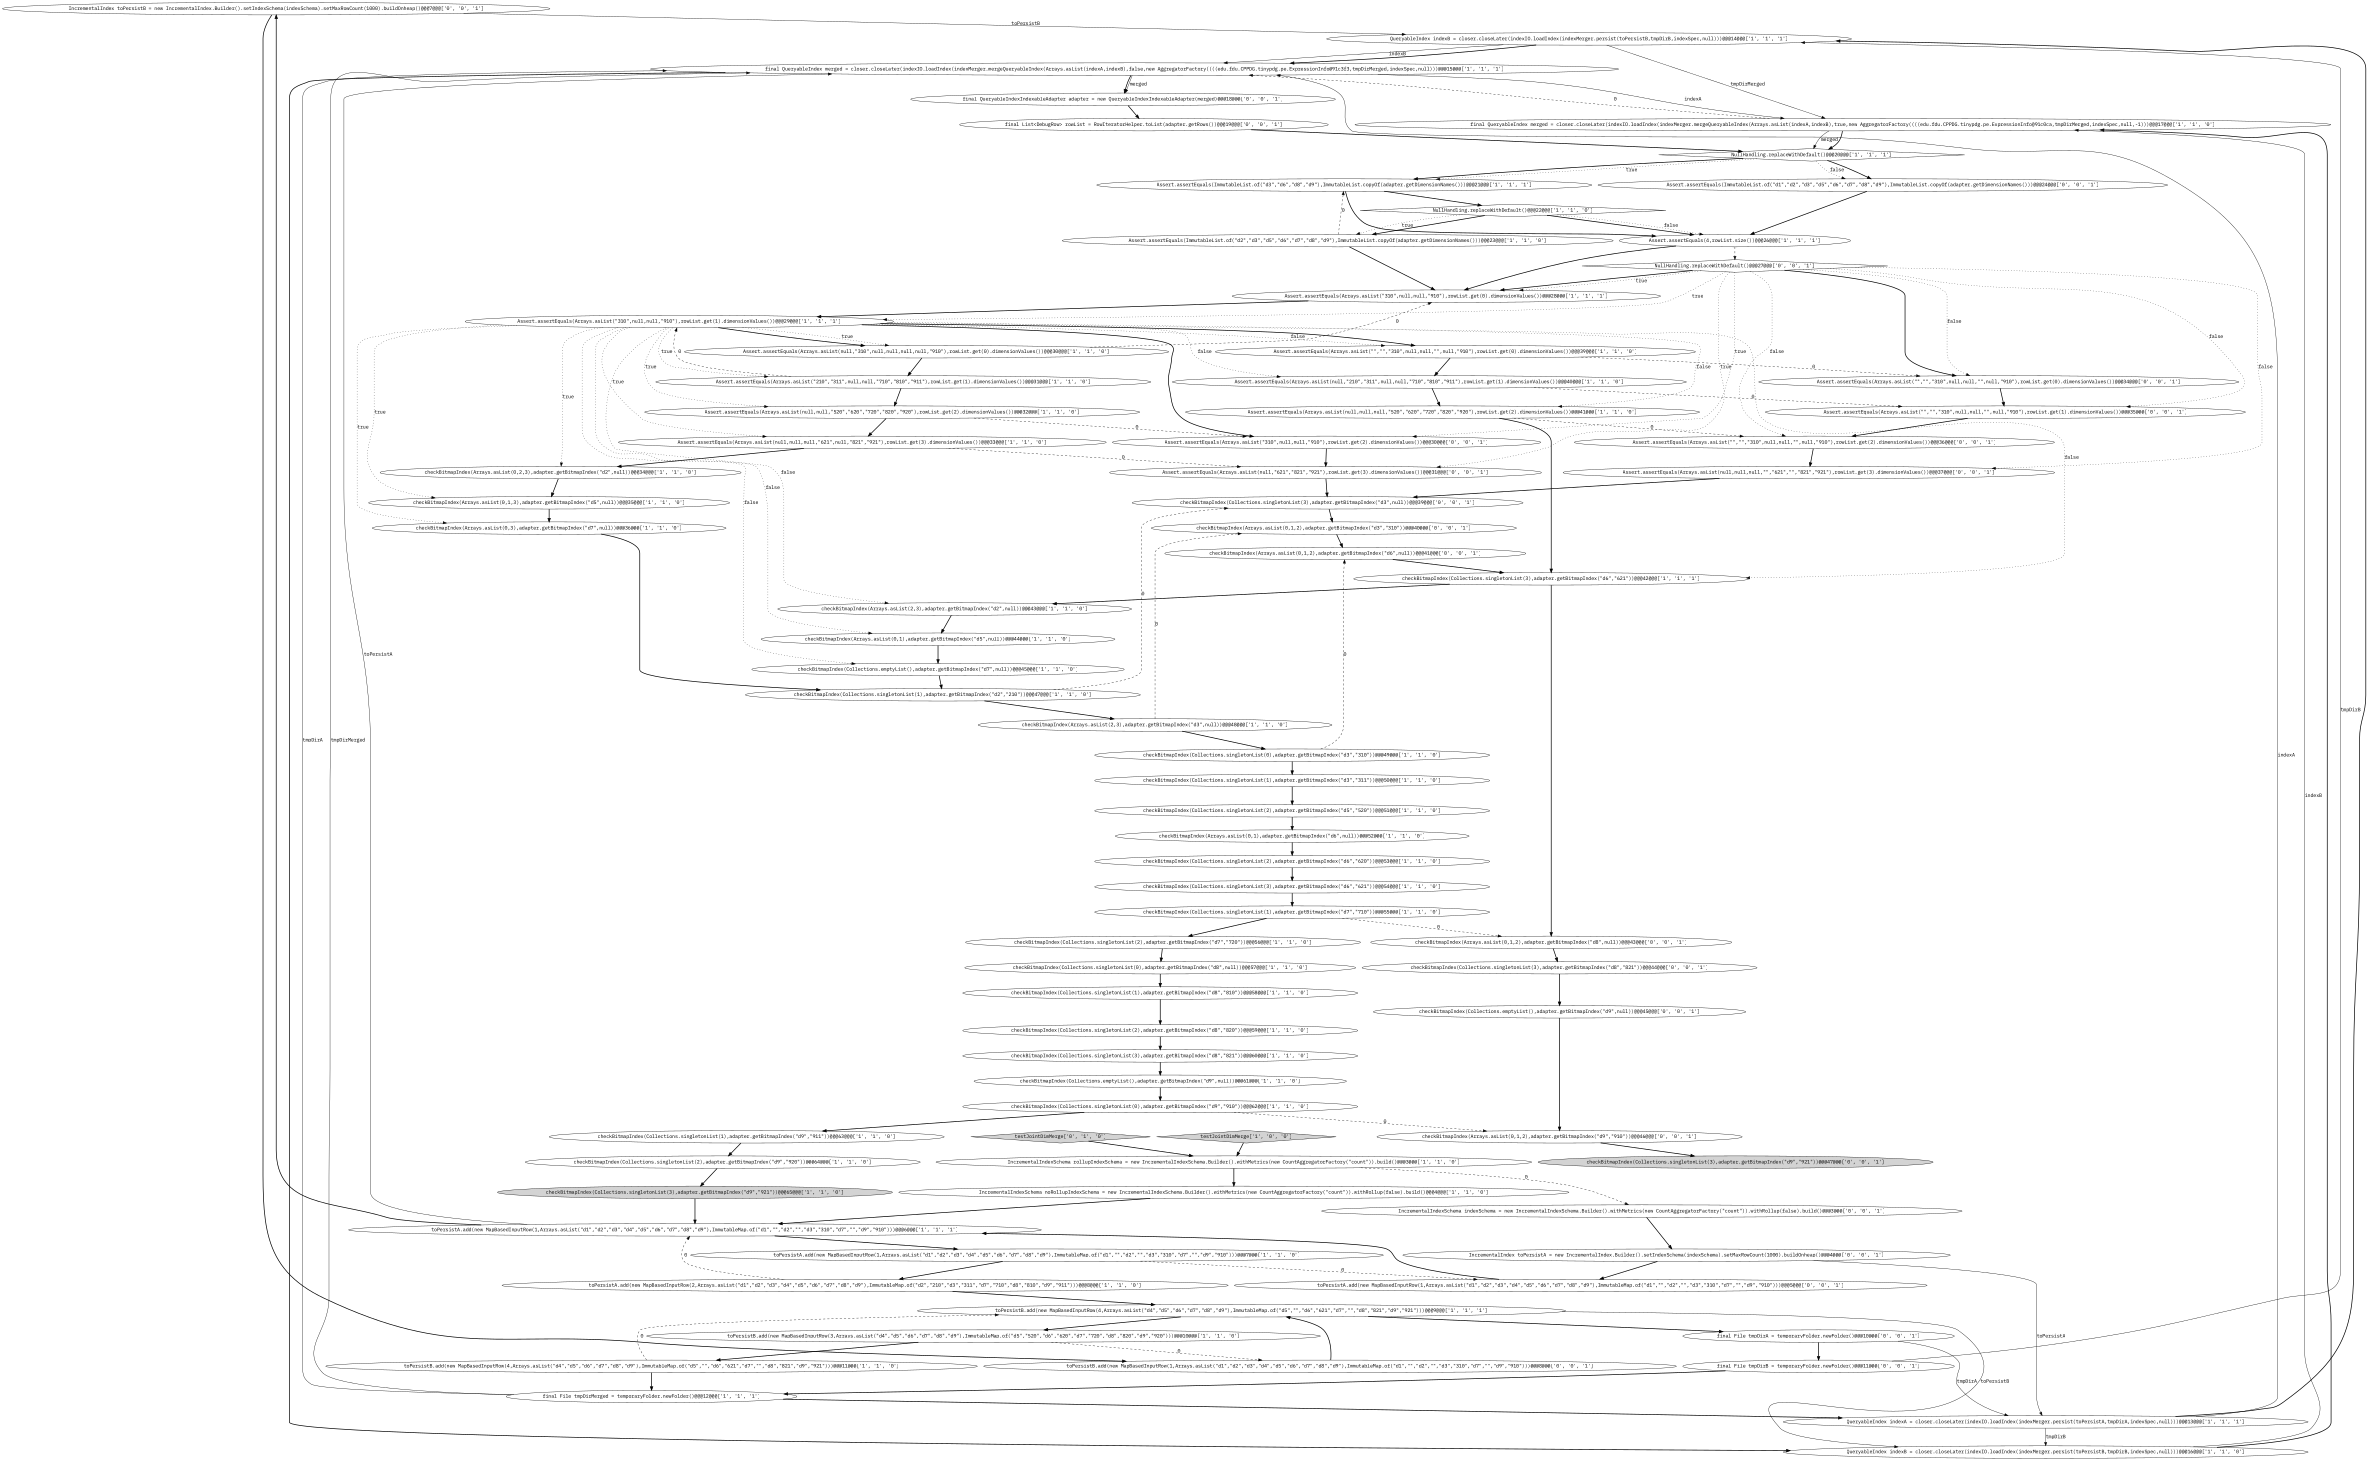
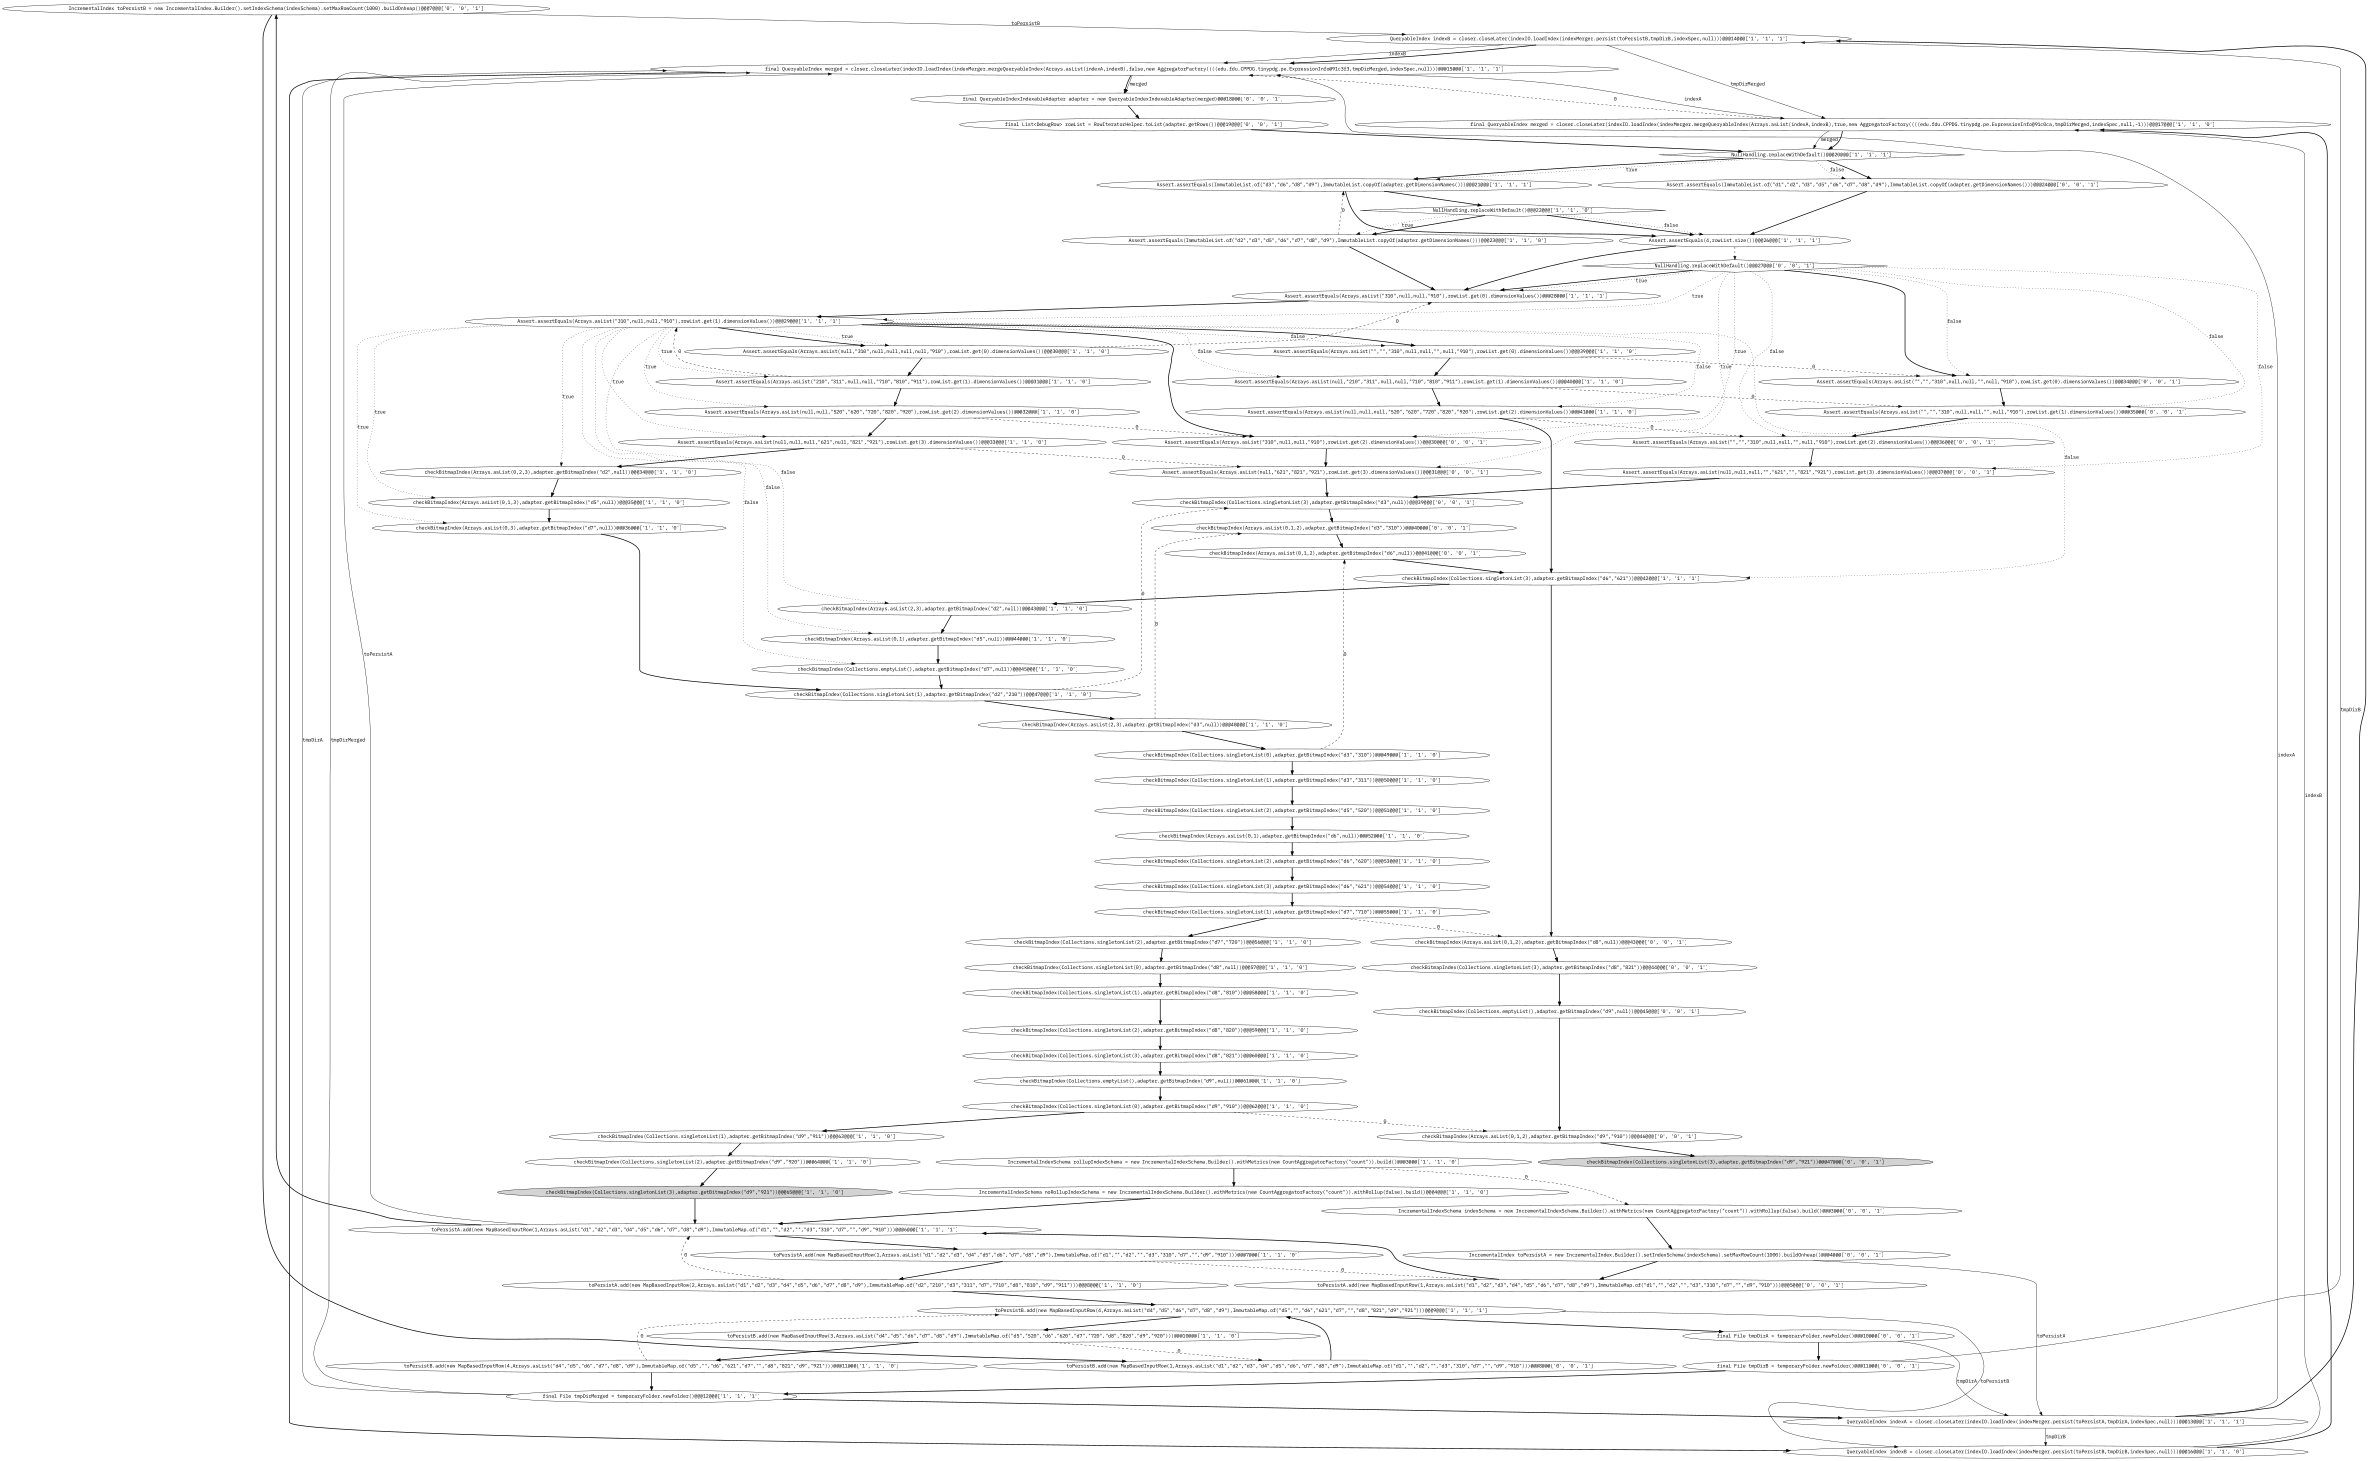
(1061, 1137) -> none
(1246, 1137) -> none
